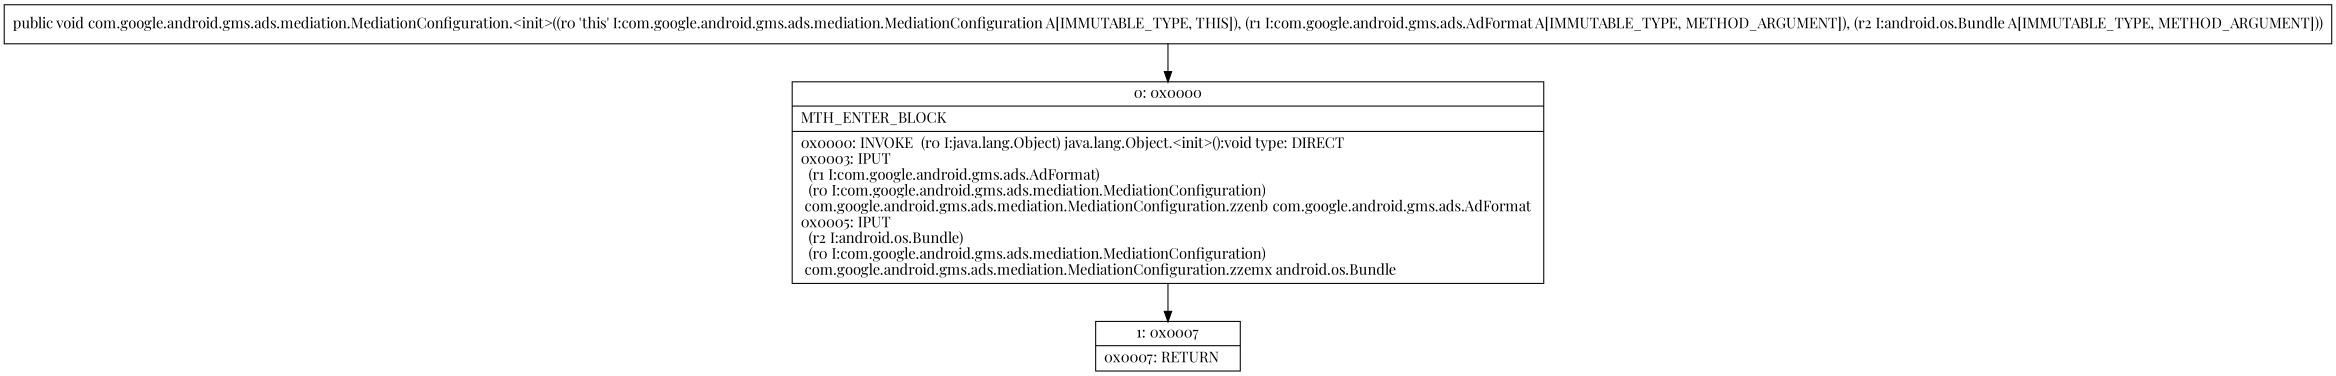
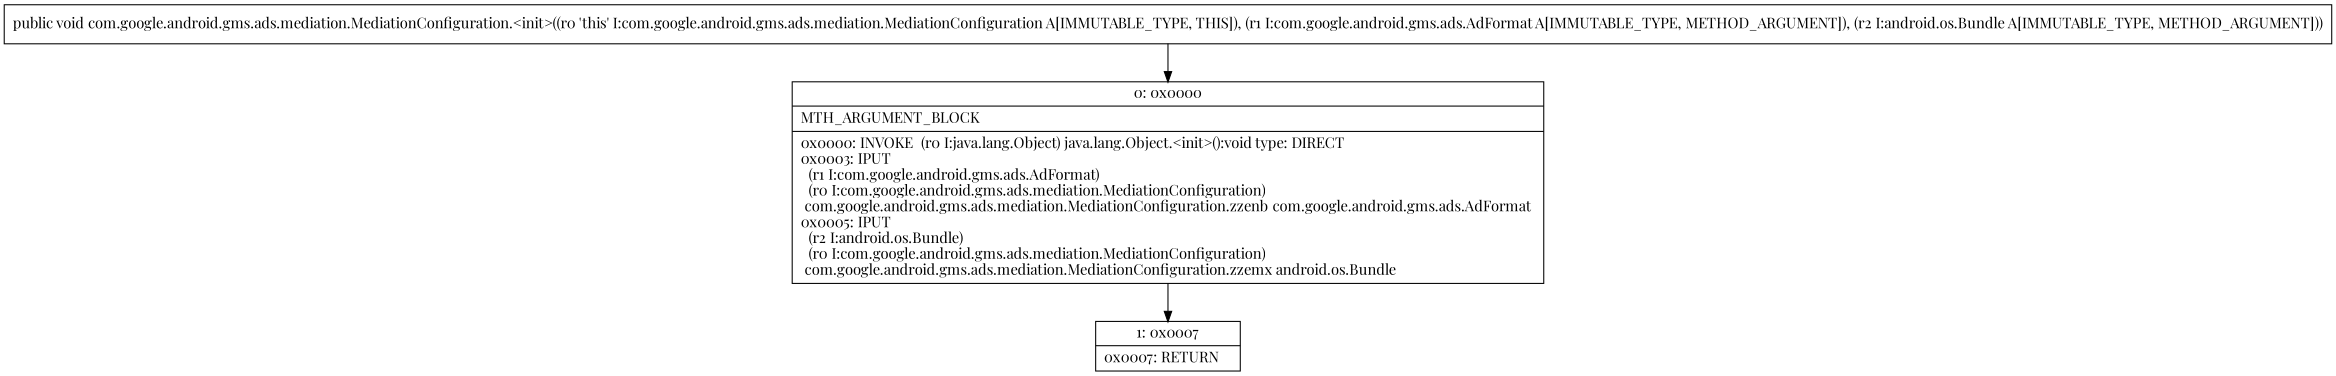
(874, 118) -> (890, 118)
